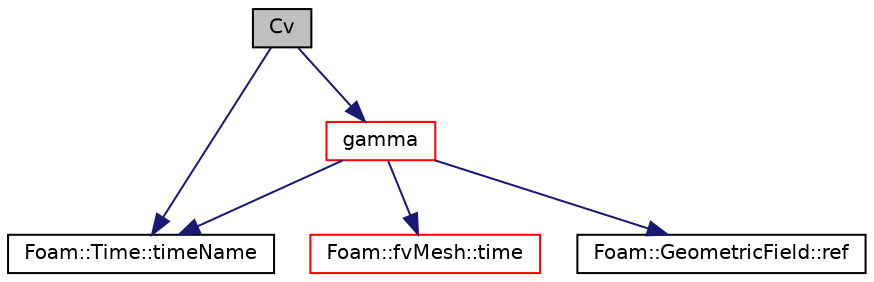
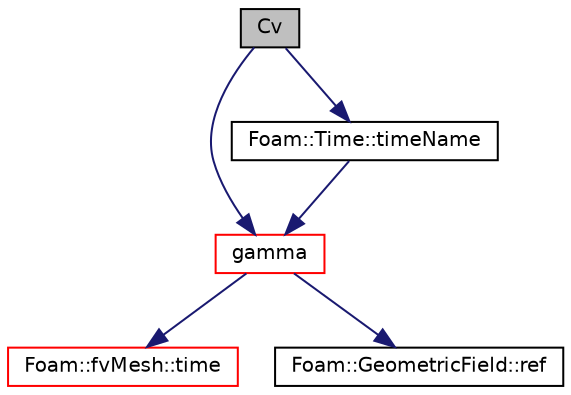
(270, 193) -> (324, 190)
